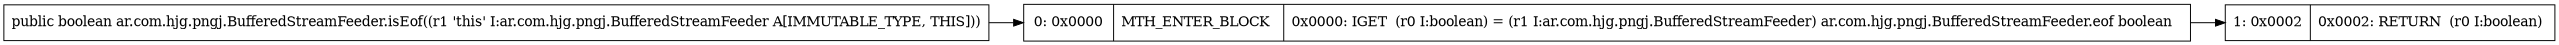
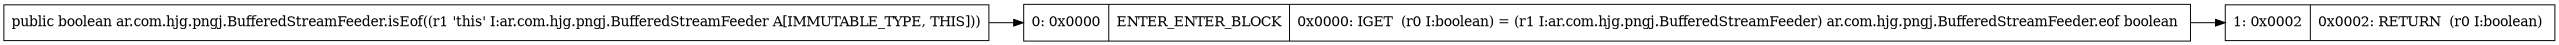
(1196, 22) -> (1199, 22)
